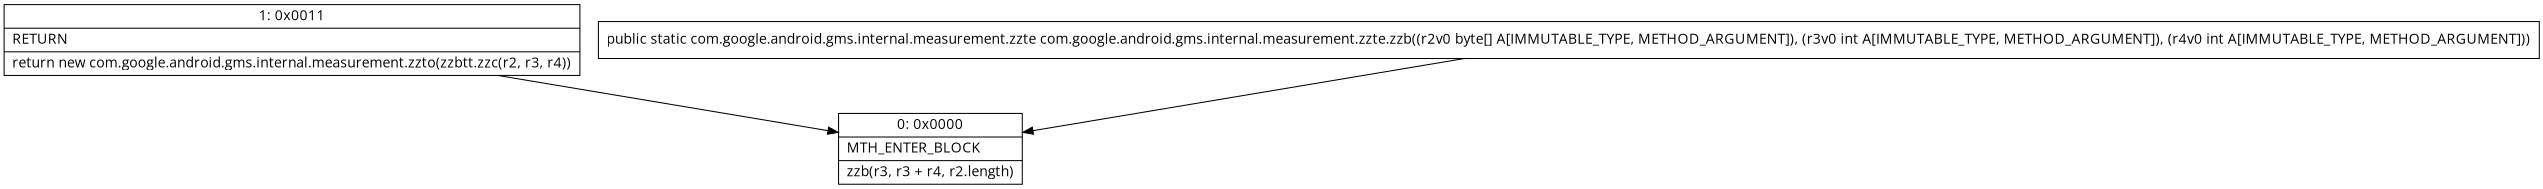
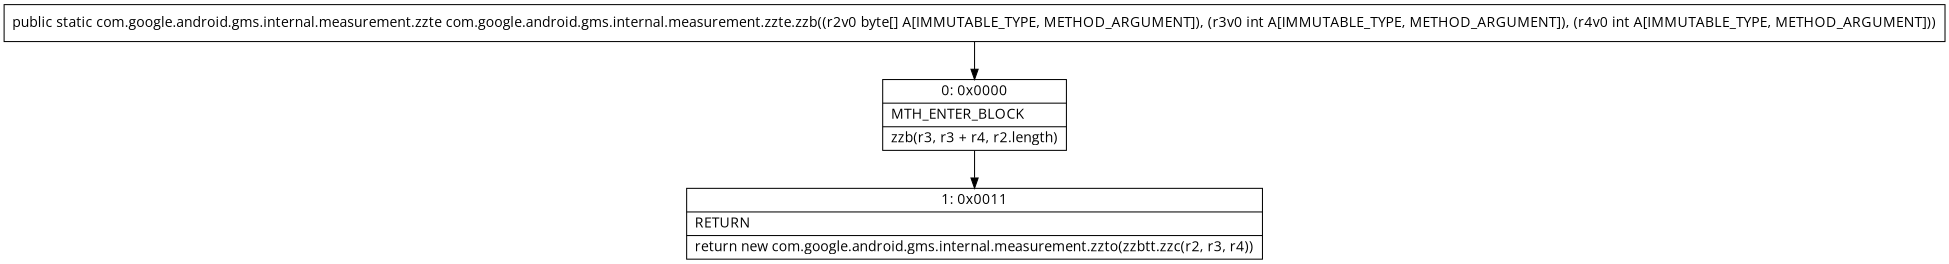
(663, 103) -> (975, 164)
